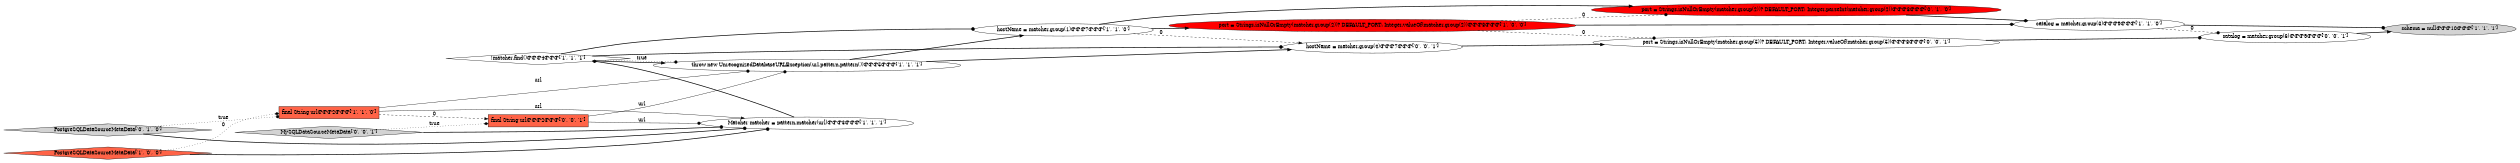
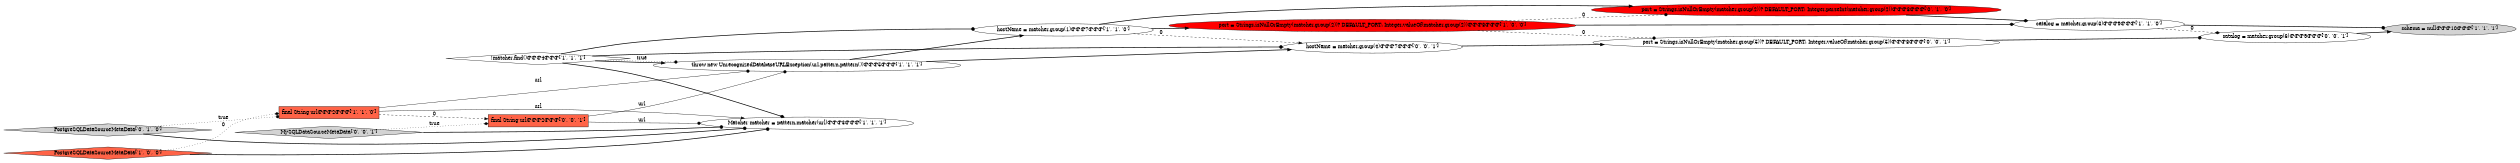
(2187, 31) -> (2187, 31)
(697, 84) -> (673, 84)
